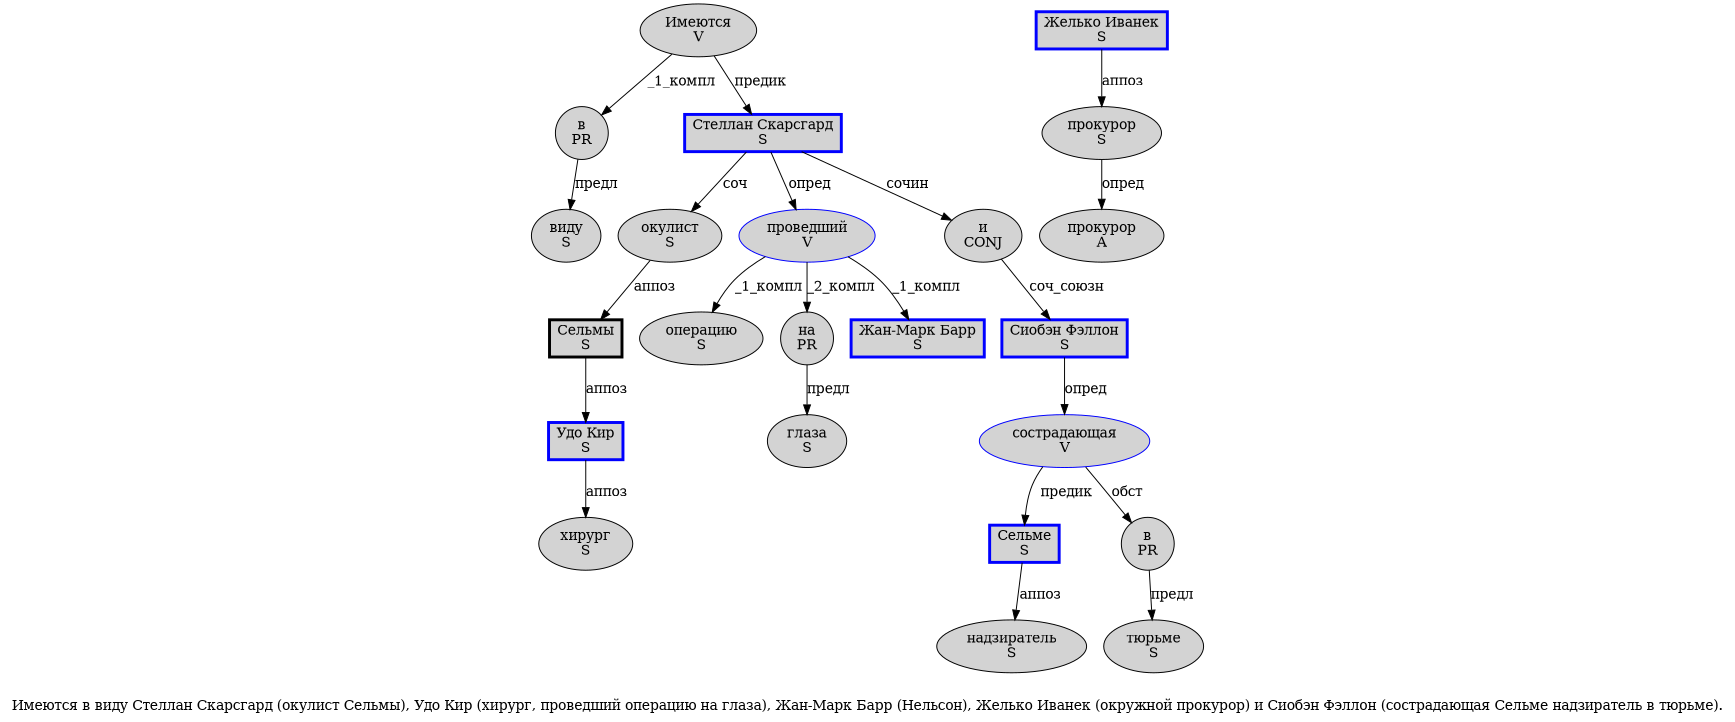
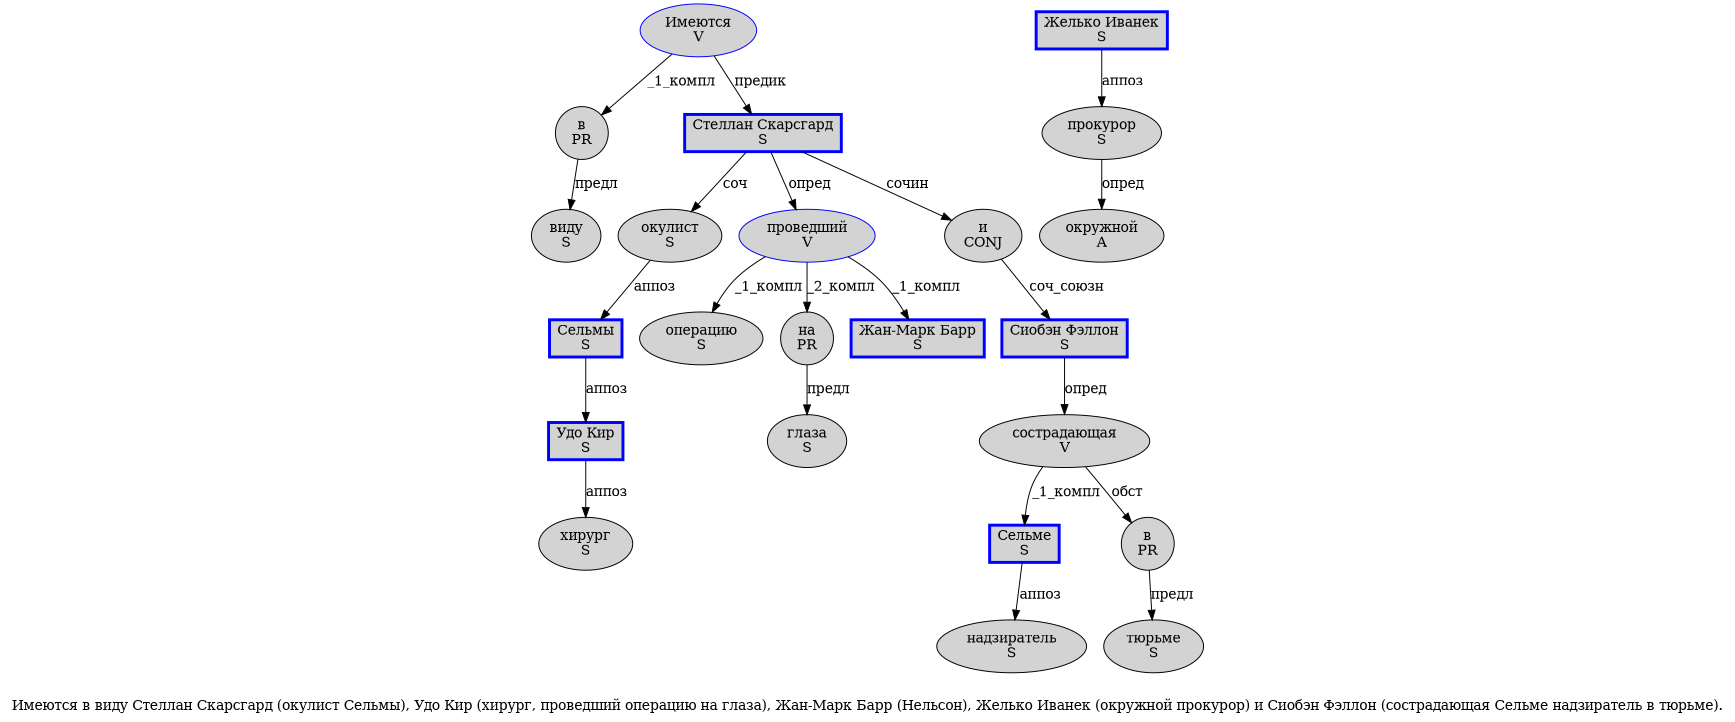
(698, 30) -> (698, 30)
(1102, 236) -> (1102, 236)
(586, 338) -> (586, 338)
(1065, 441) -> (1065, 441)
(1067, 493) -> (1067, 493)
